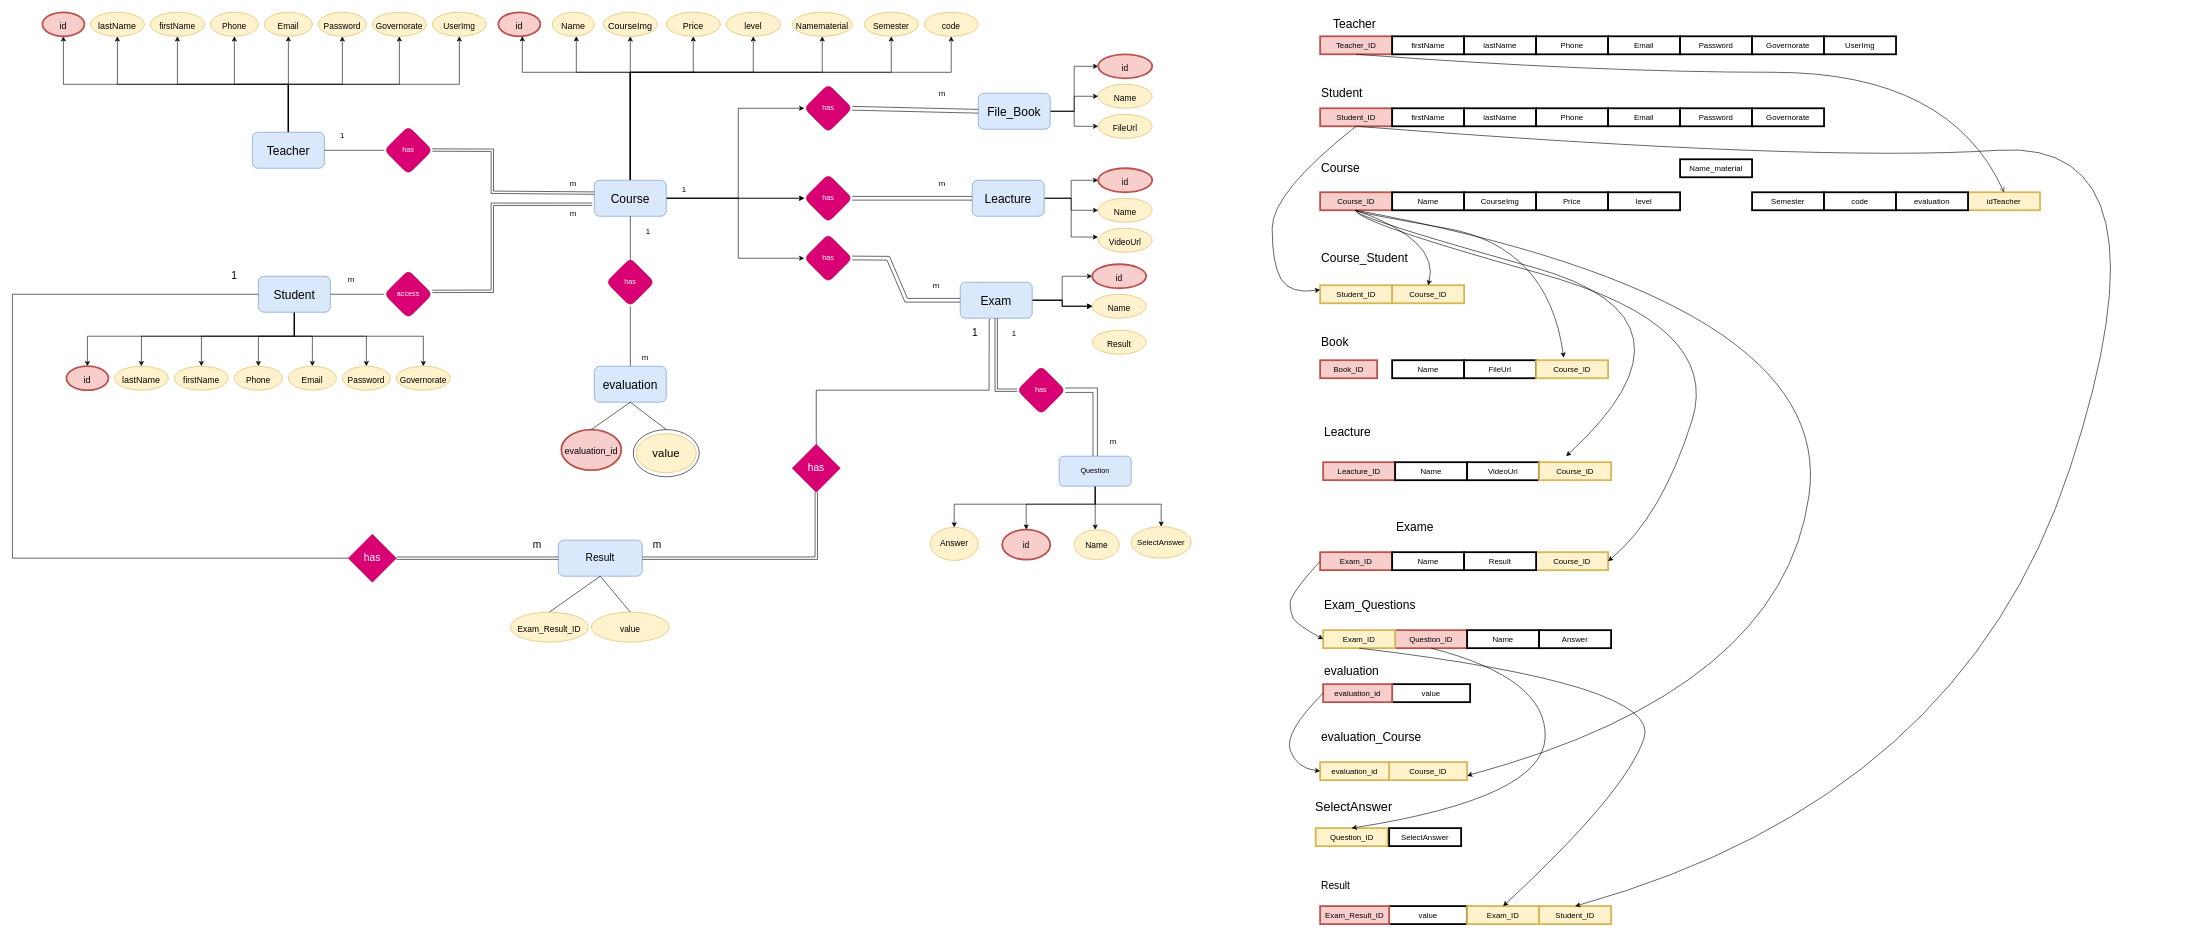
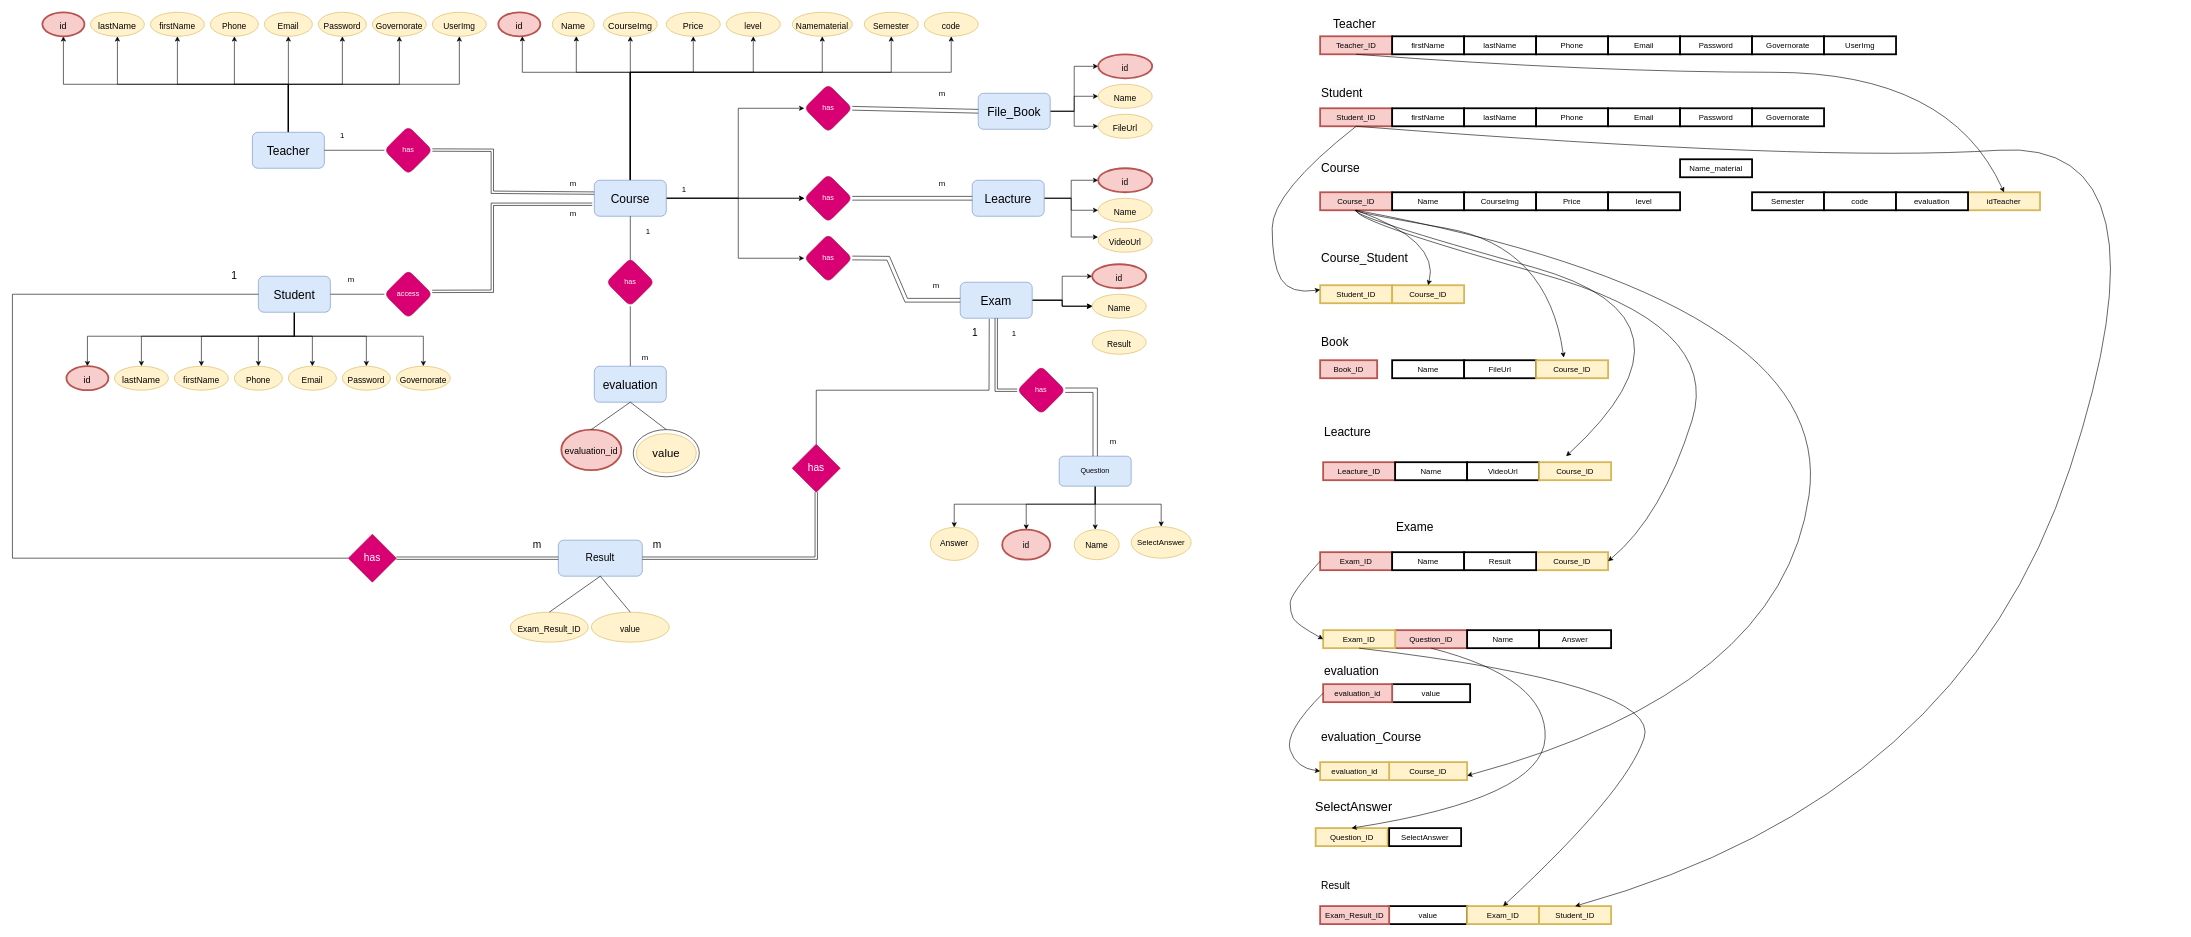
(2002, 188) -> (2002, 187)
(1379, 606) -> none
